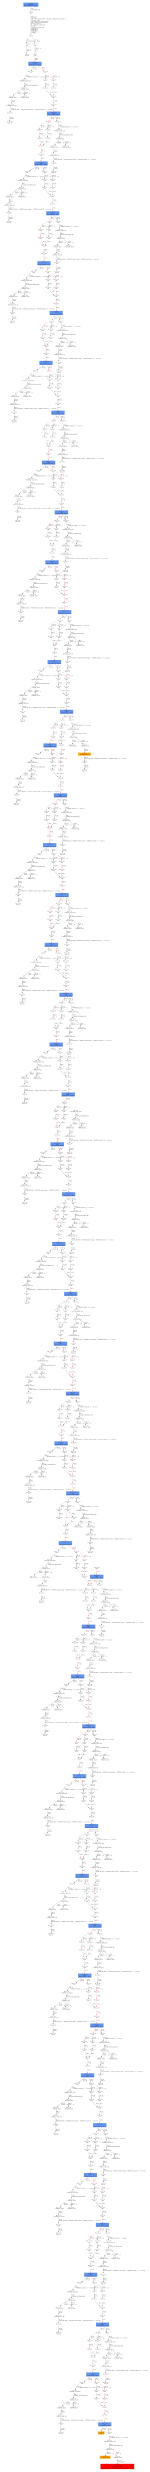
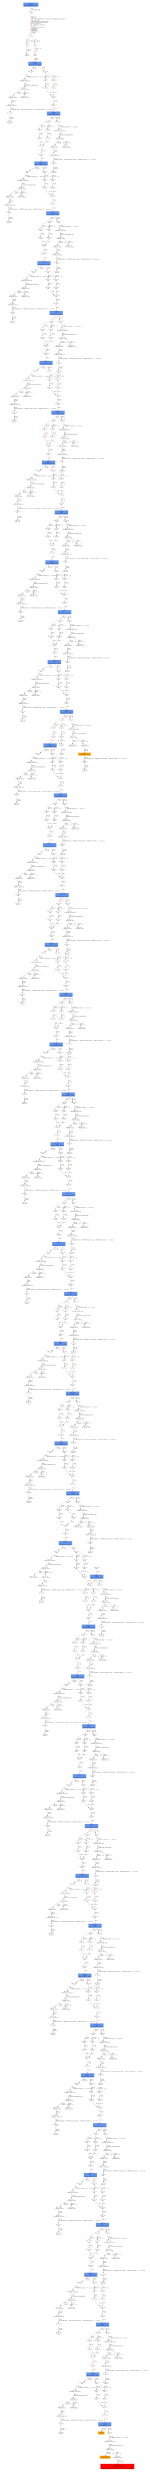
none -> (74, 1103)
(66, 1518) -> (60, 1522)
